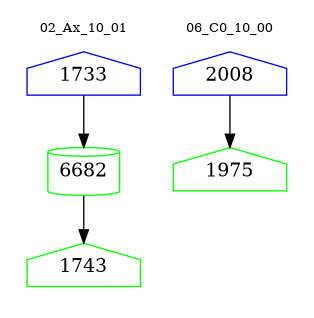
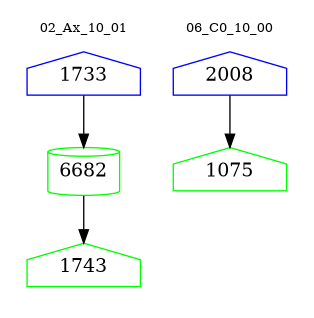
(230, 171) -> (230, 171)
